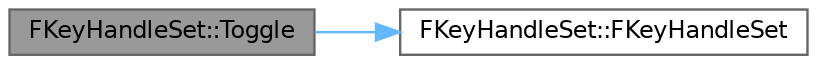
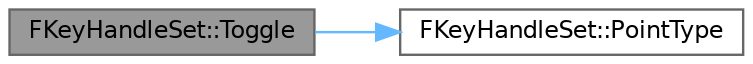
(604, 32) -> (572, 32)
